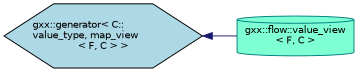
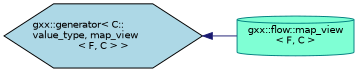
(296, 36) -> (296, 36)
